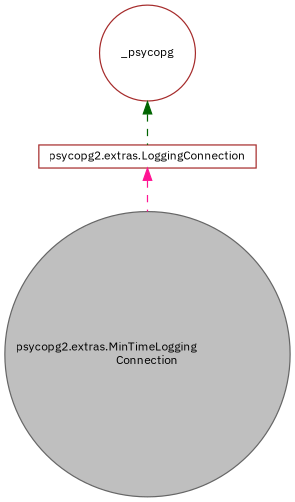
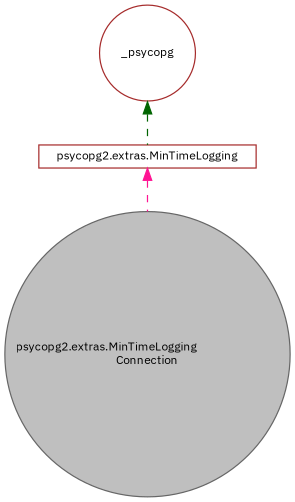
(147, 156) -> (147, 156)
